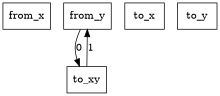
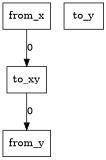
(145, 16) -> none
(75, 44) -> (27, 44)
(91, 48) -> (30, 112)
